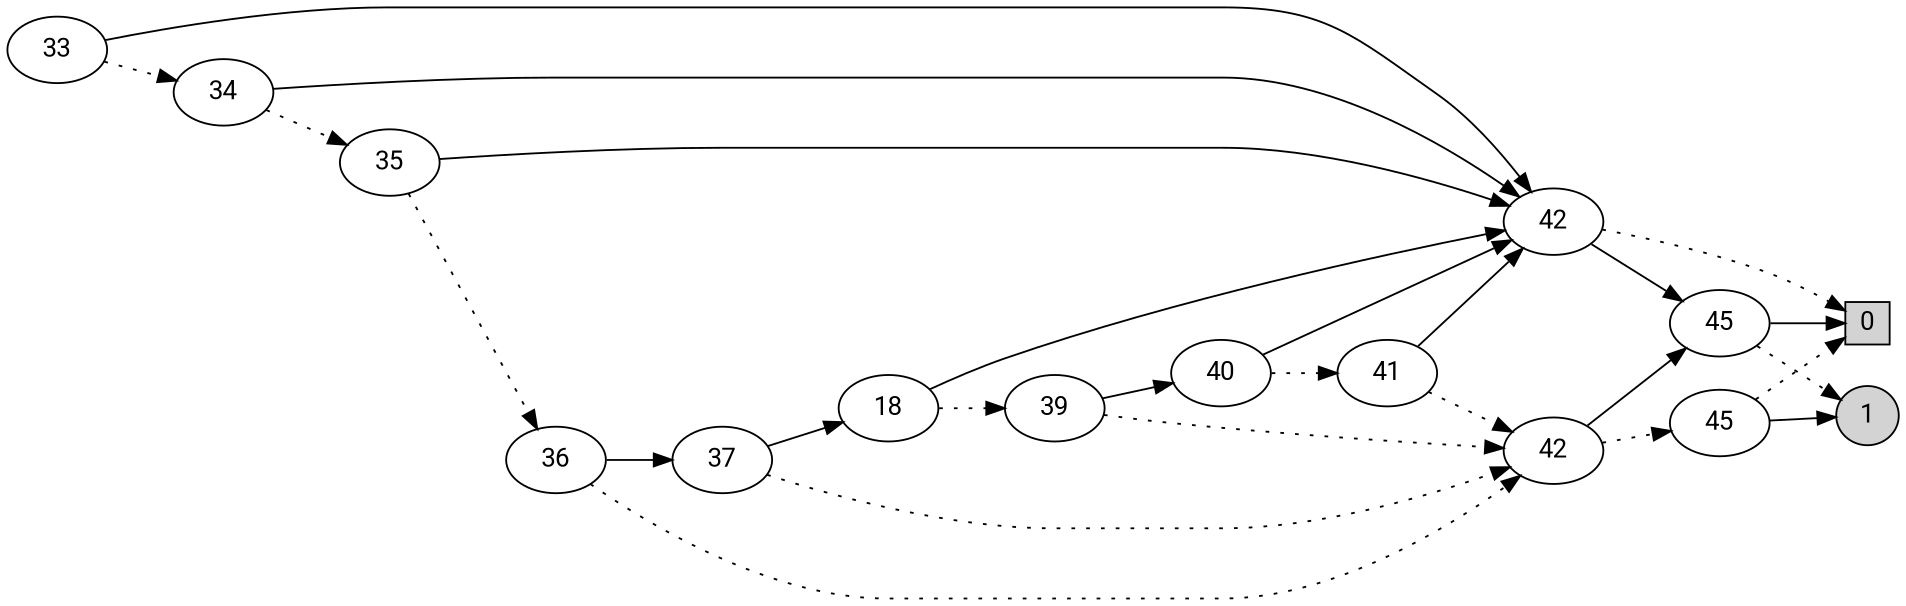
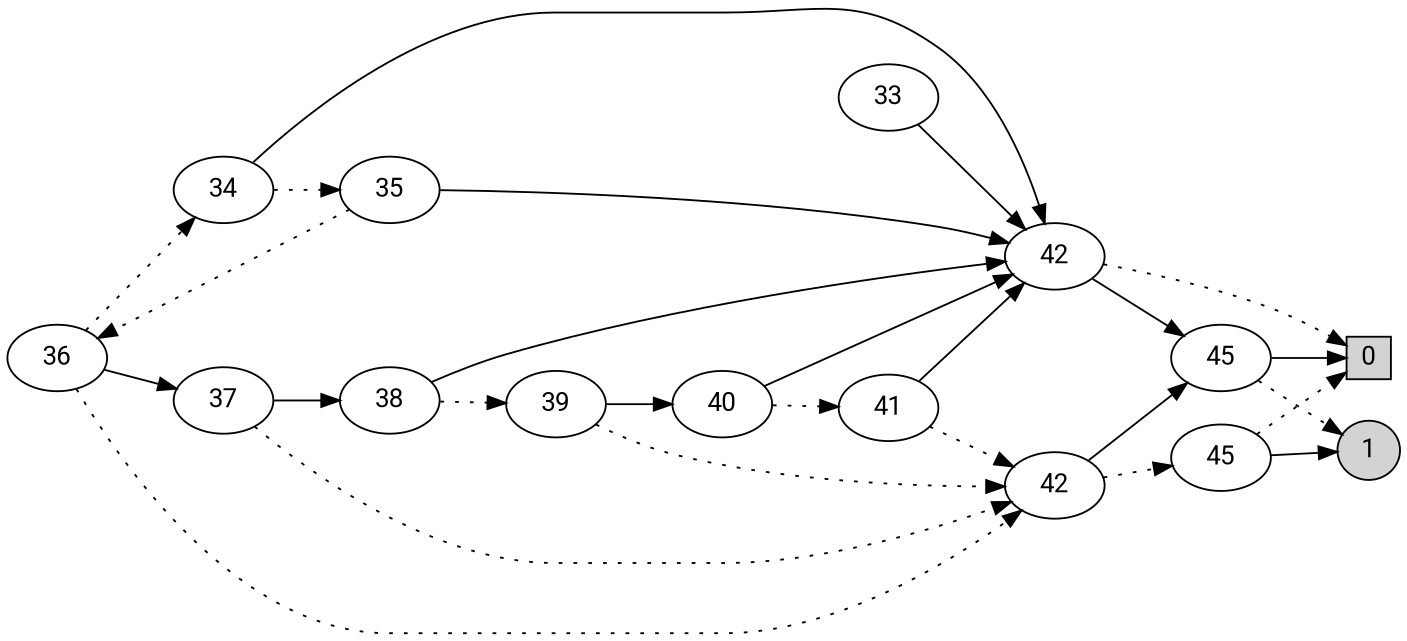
(131, 69) -> (134, 281)
(889, 408) -> (390, 400)
